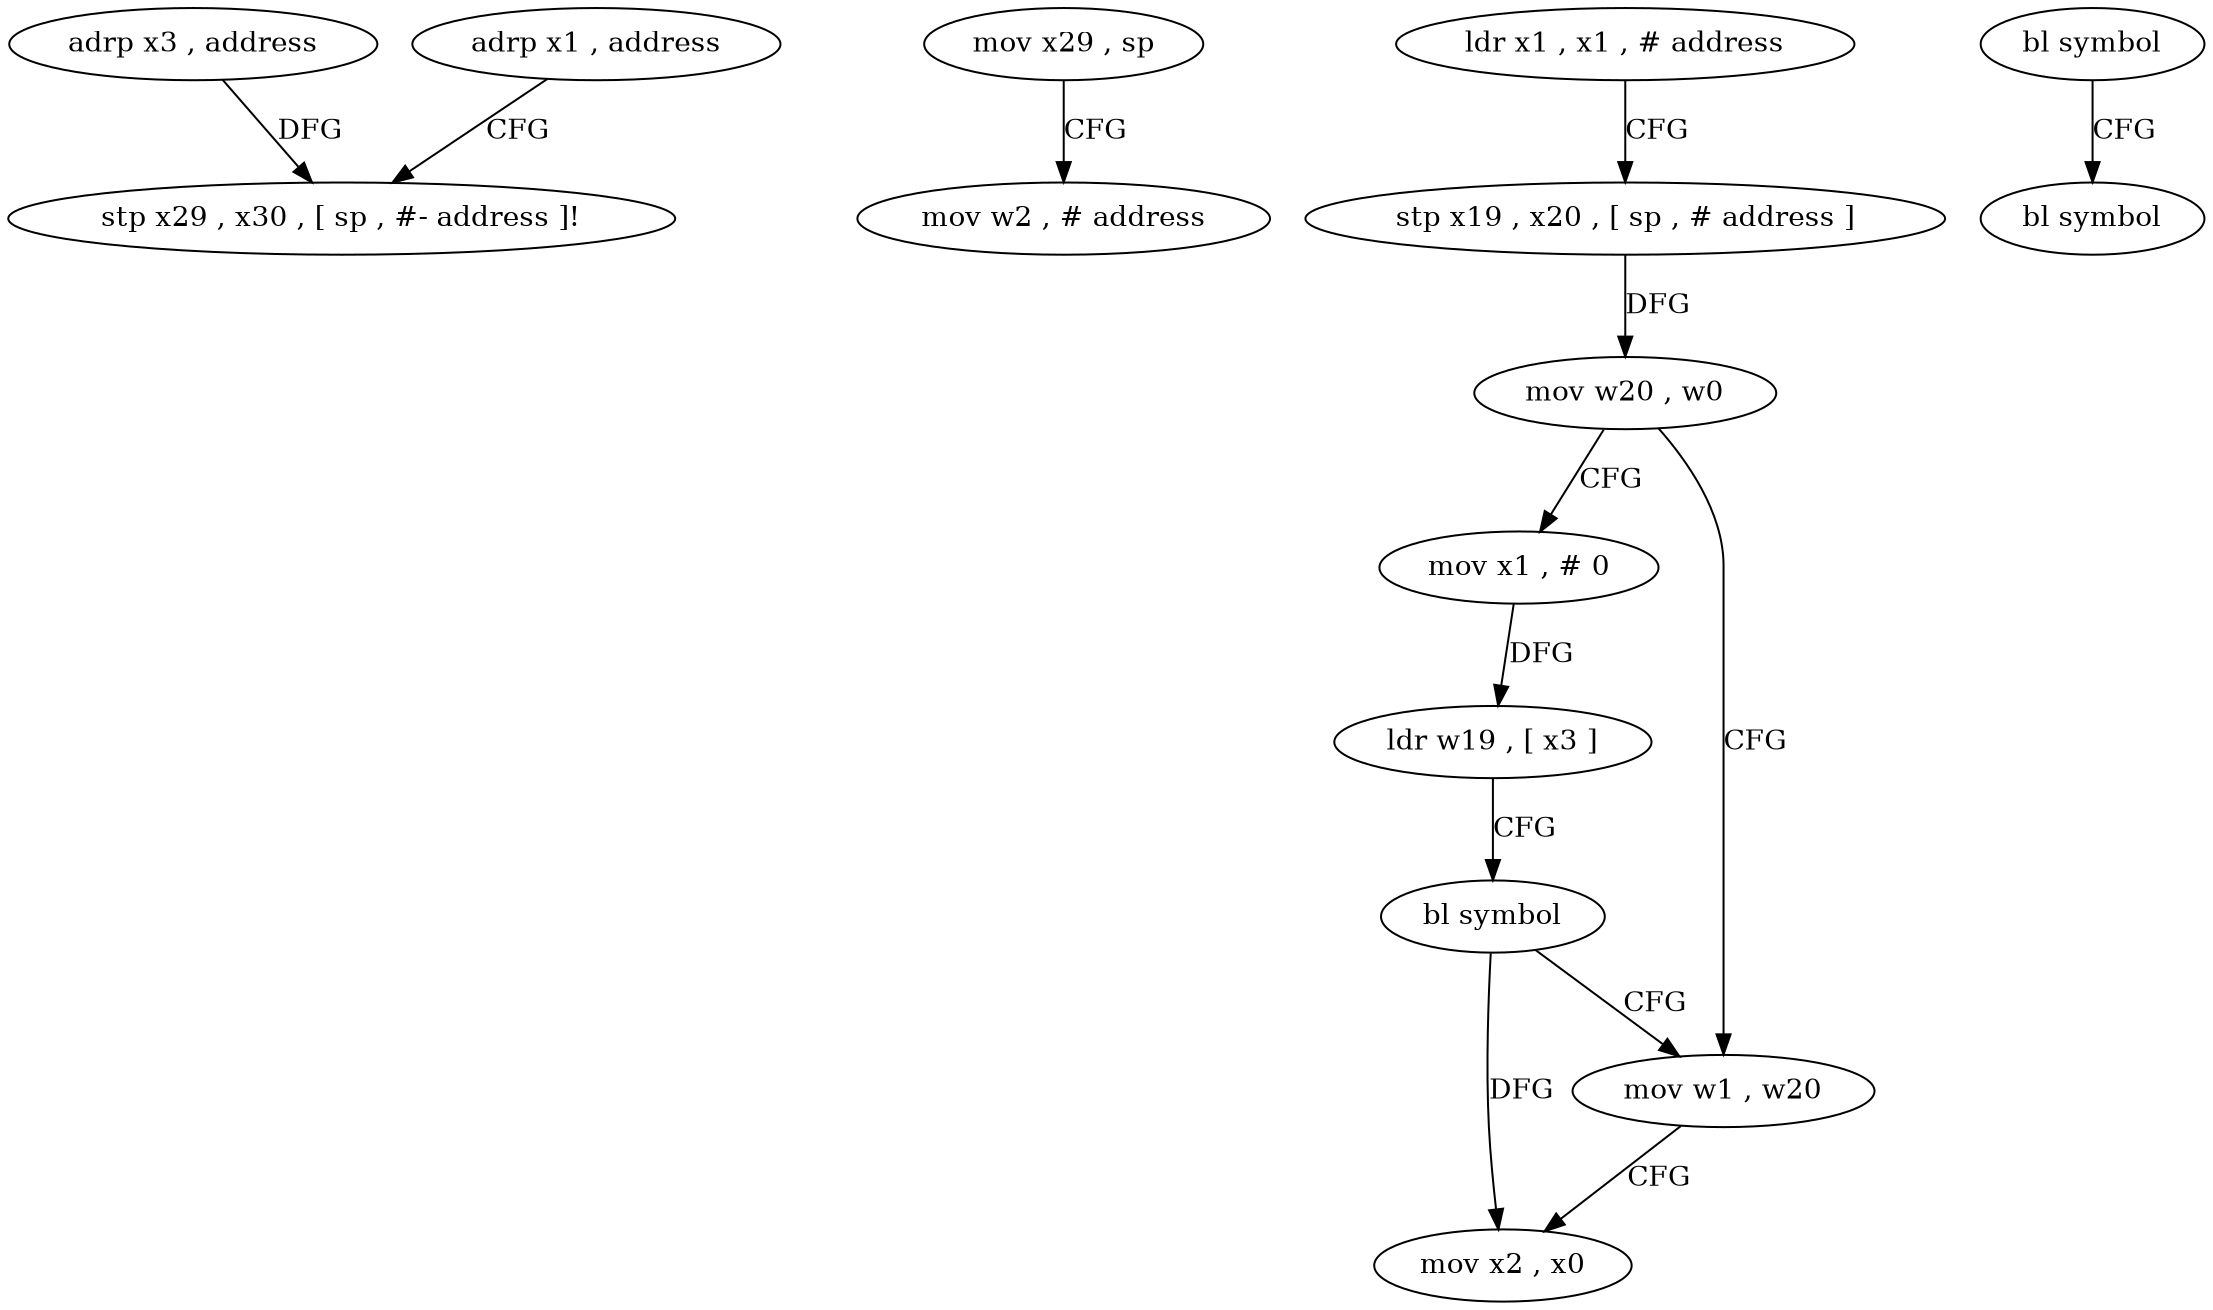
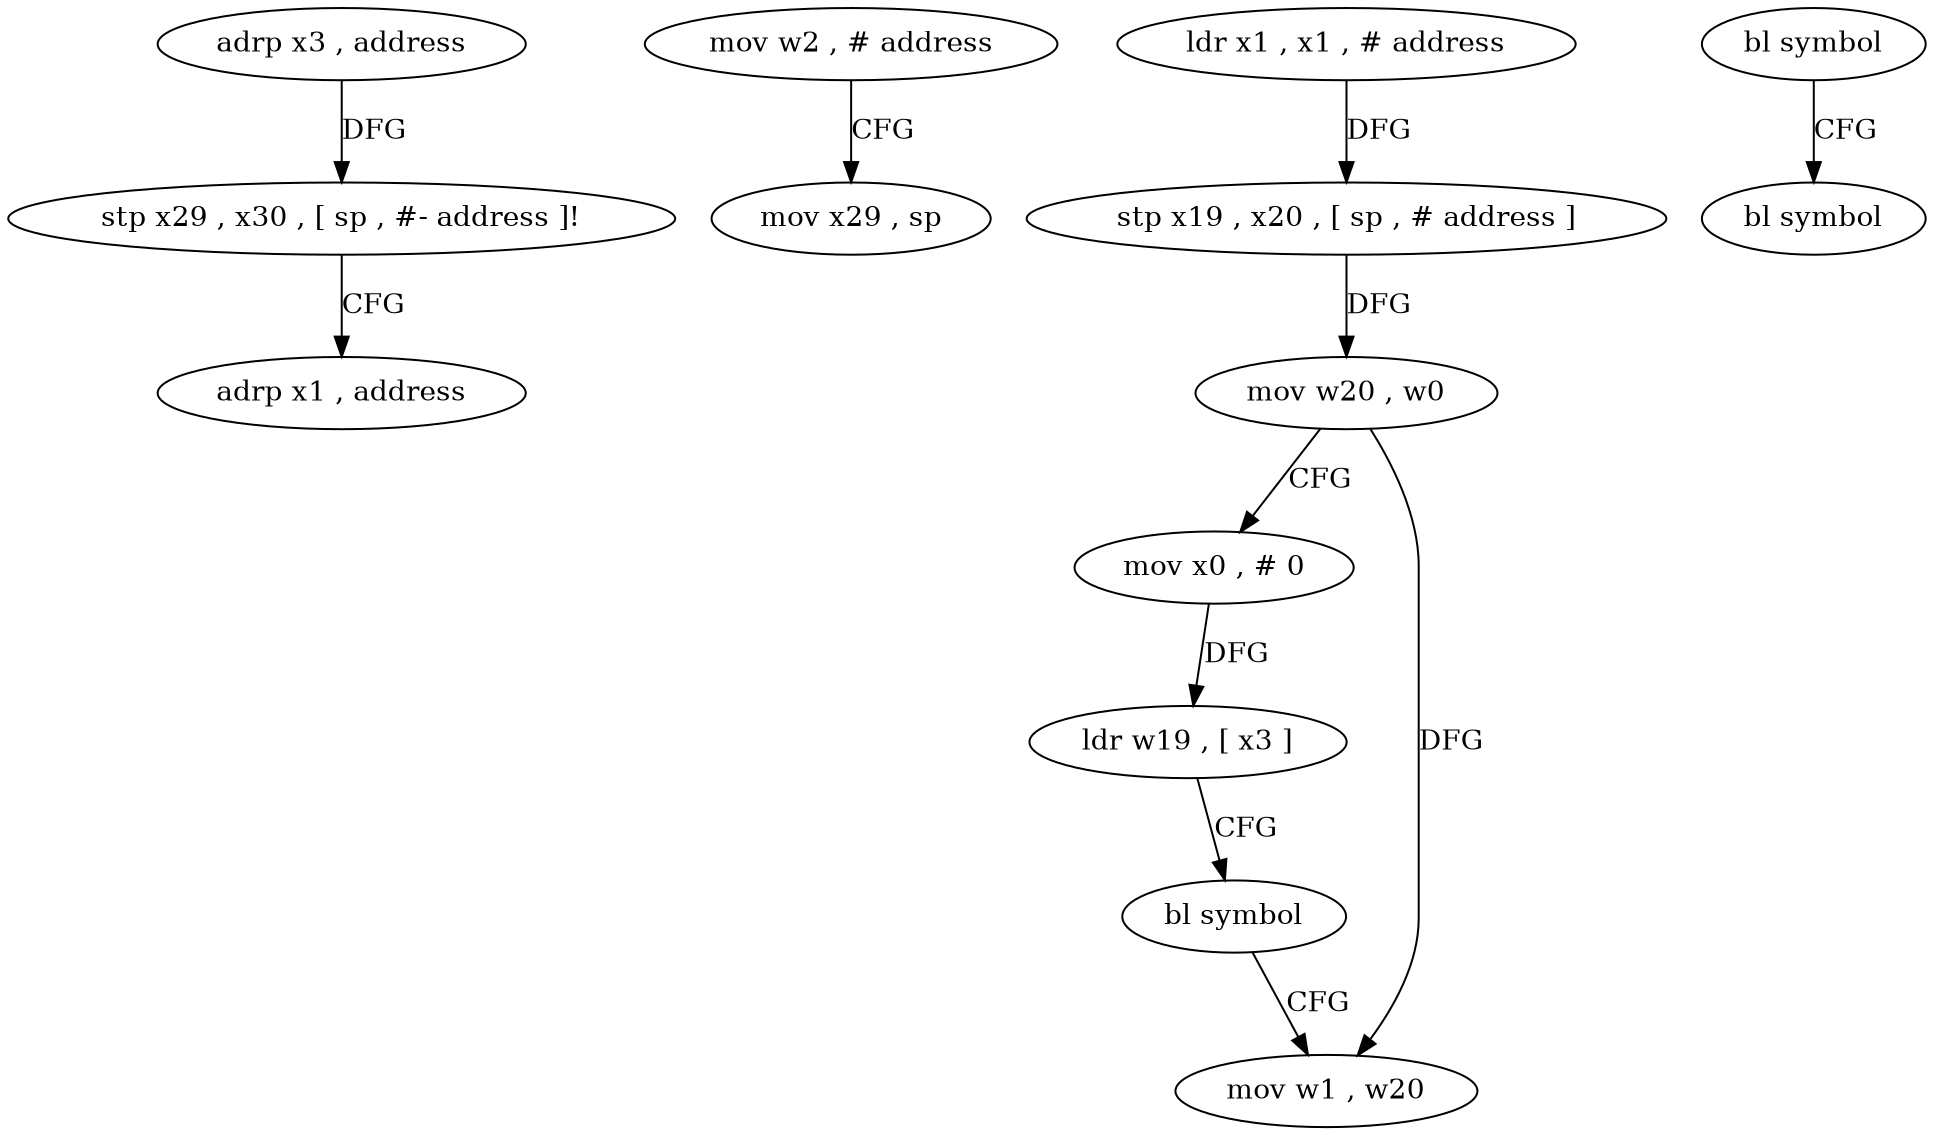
(1064, 121) -> (851, 121)
(478, 125) -> (342, 296)
(1657, 131) -> (1380, 131)
(1519, 568) -> (1214, 568)
(1756, 742) -> (1452, 742)
(1503, 1266) -> none
